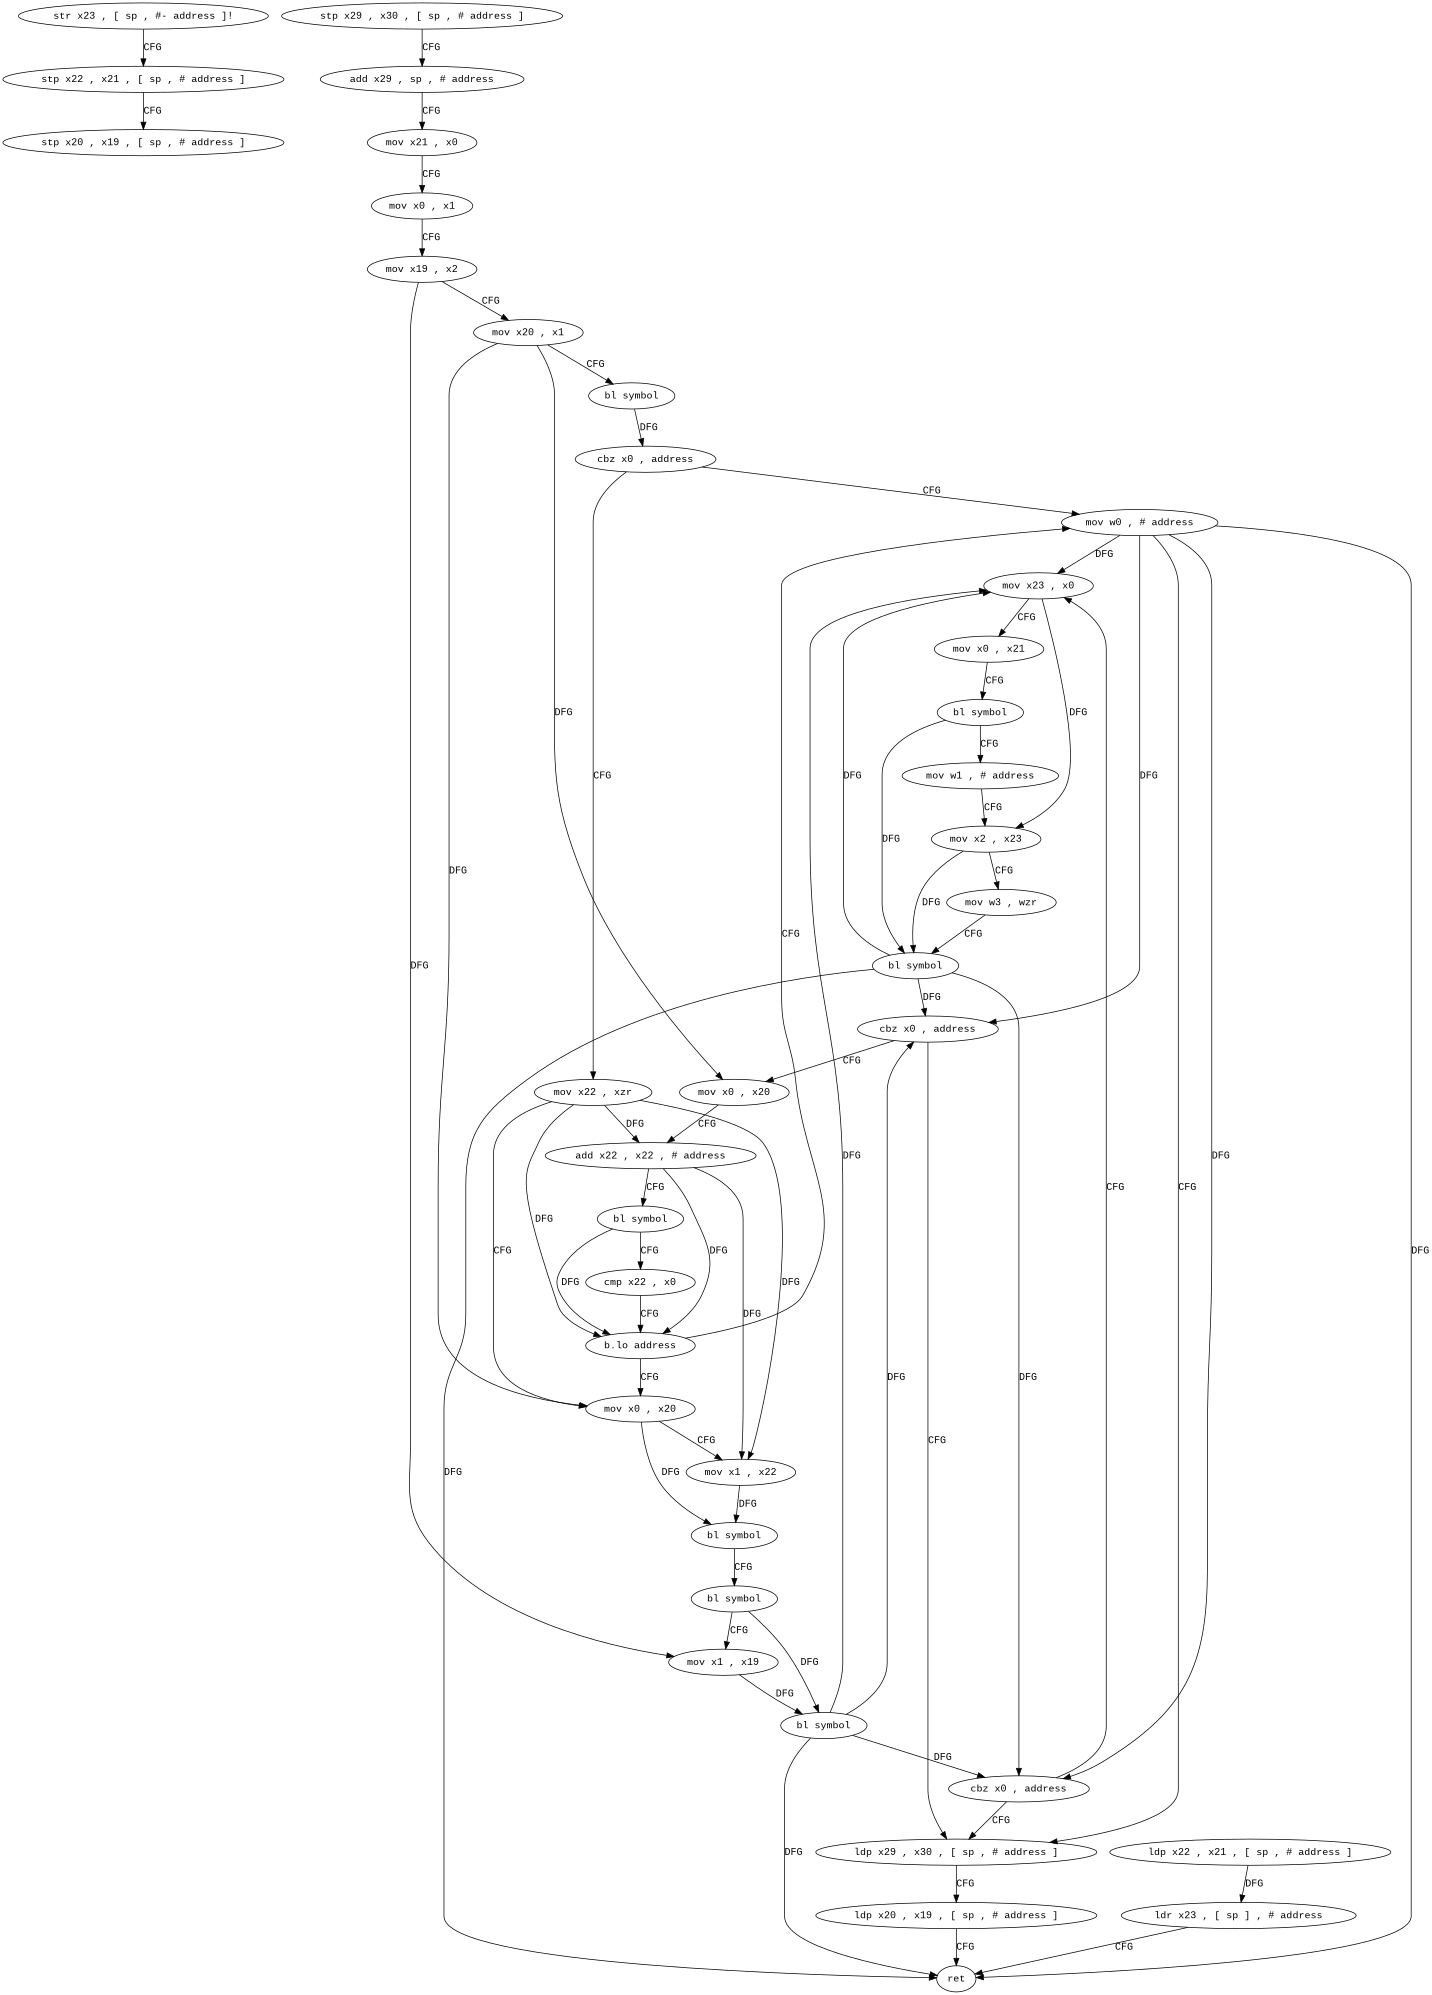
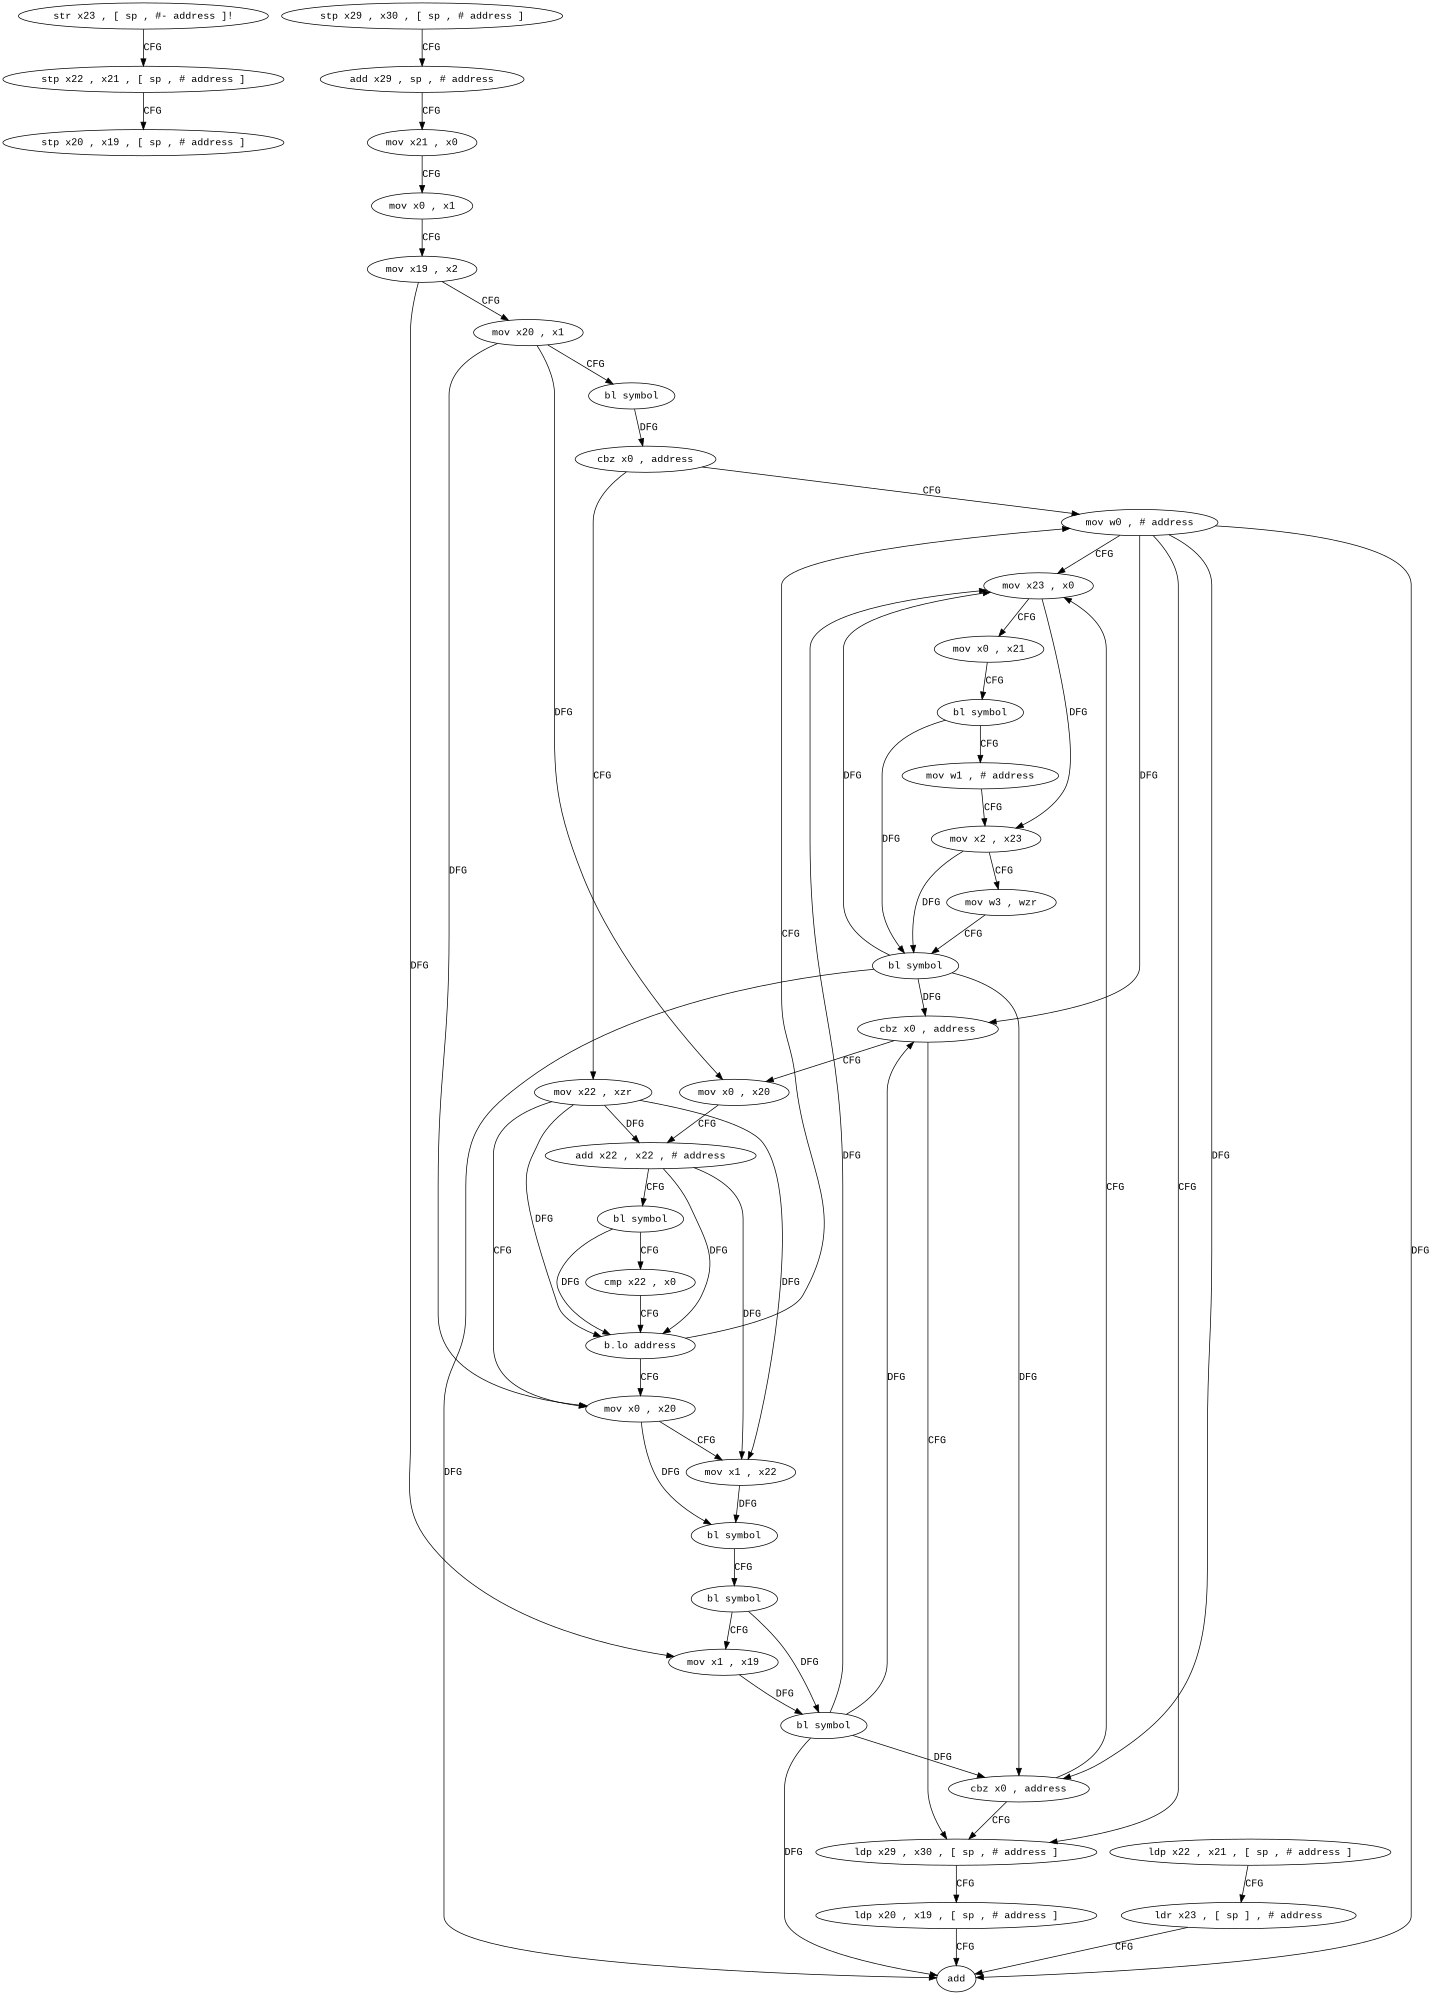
(1104, 554) -> (1104, 554)
(1254, 1884) -> (1254, 1884)
(956, 1979) -> (956, 1979)
